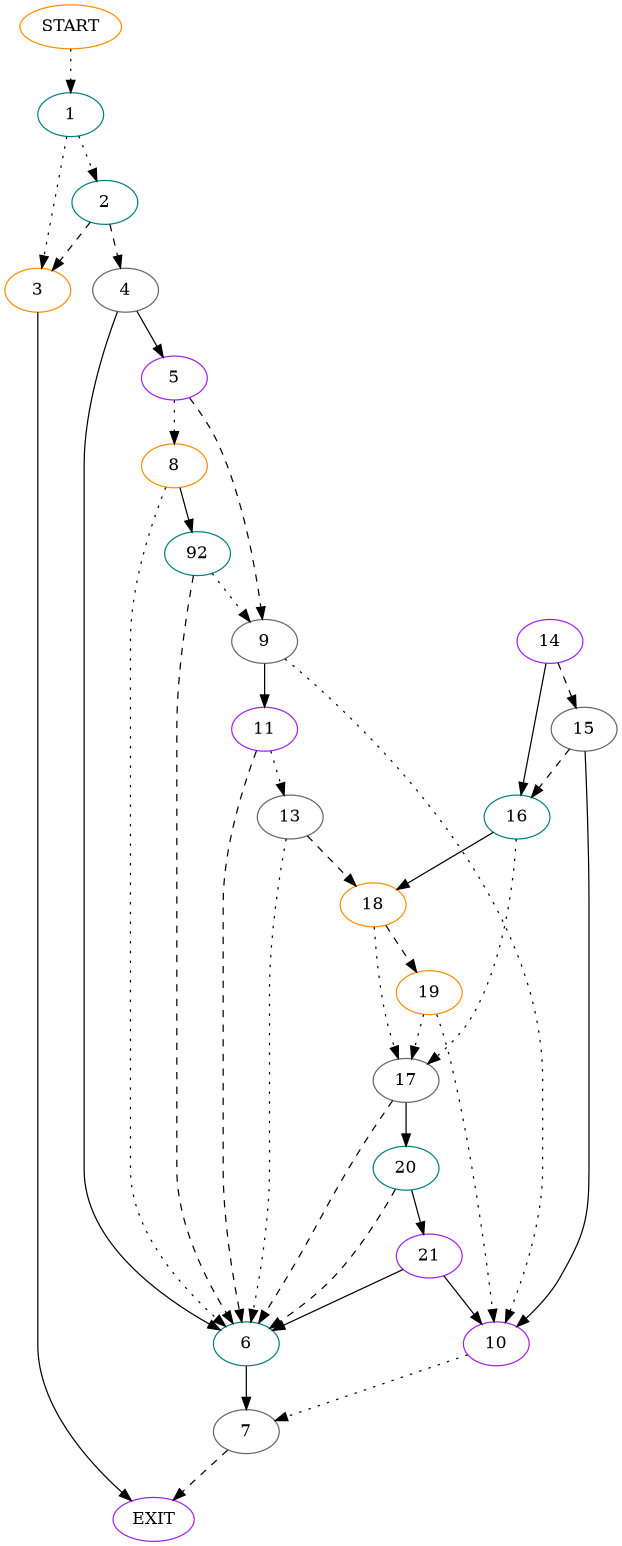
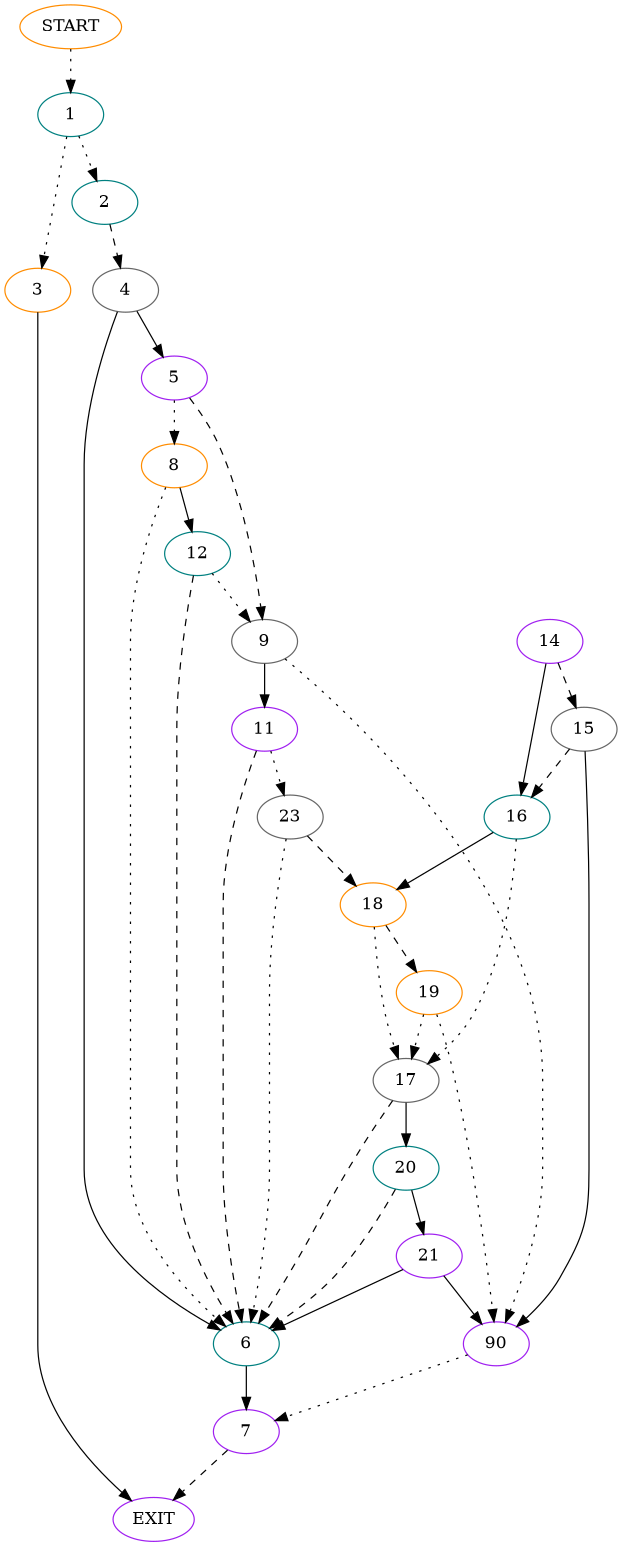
(75, 242) -> none
(198, 554) -> (198, 554)
(290, 817) -> (290, 817)
(496, 1344) -> (496, 1344)
(246, 1432) -> (246, 1432)
